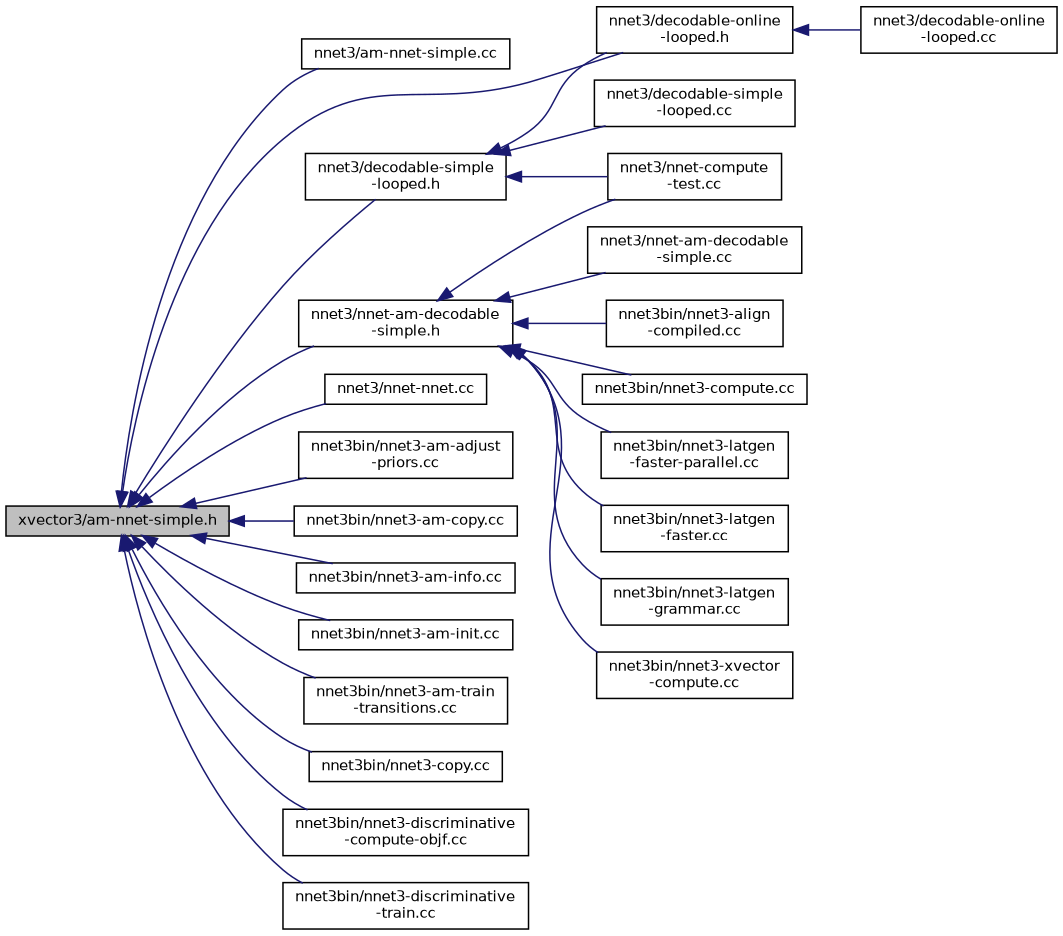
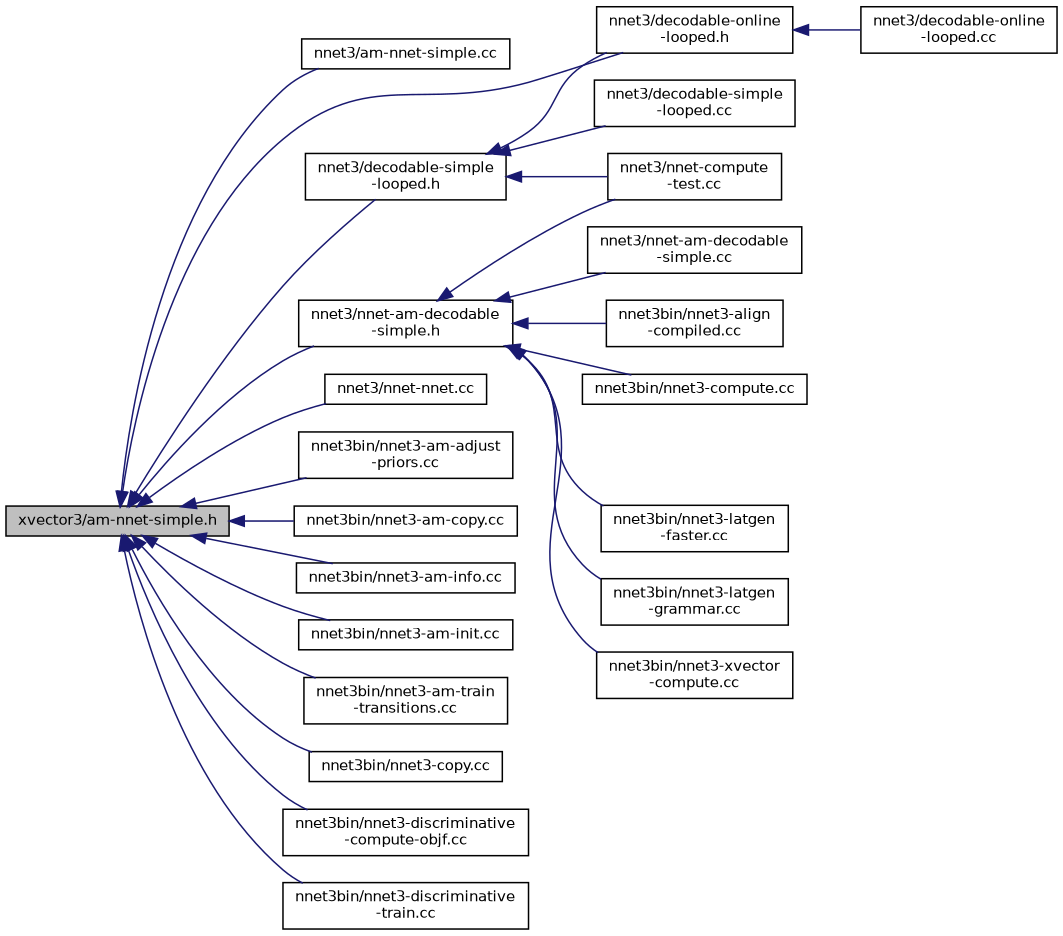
(695, 455) -> none
